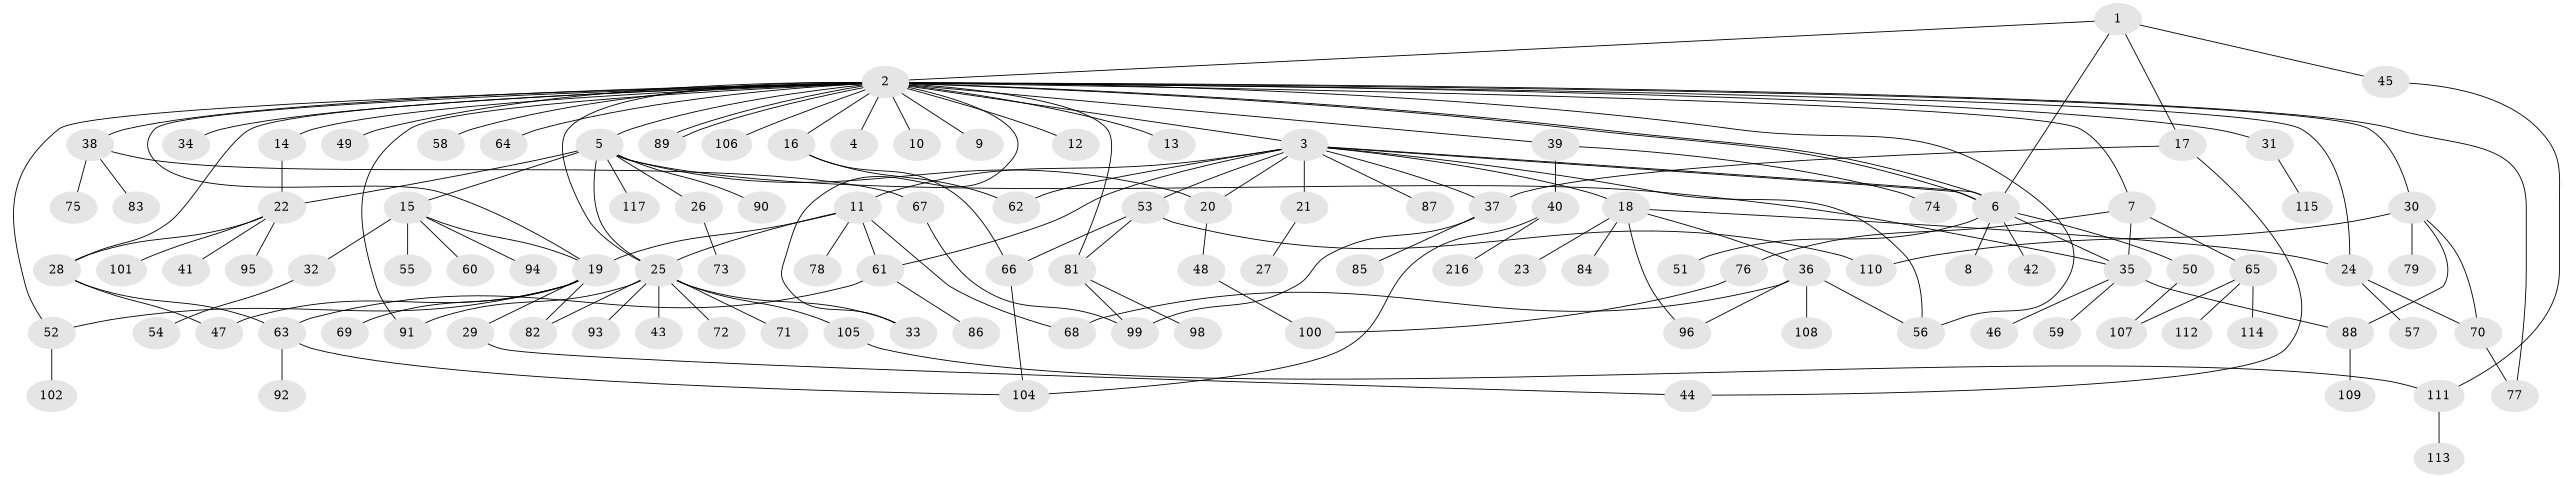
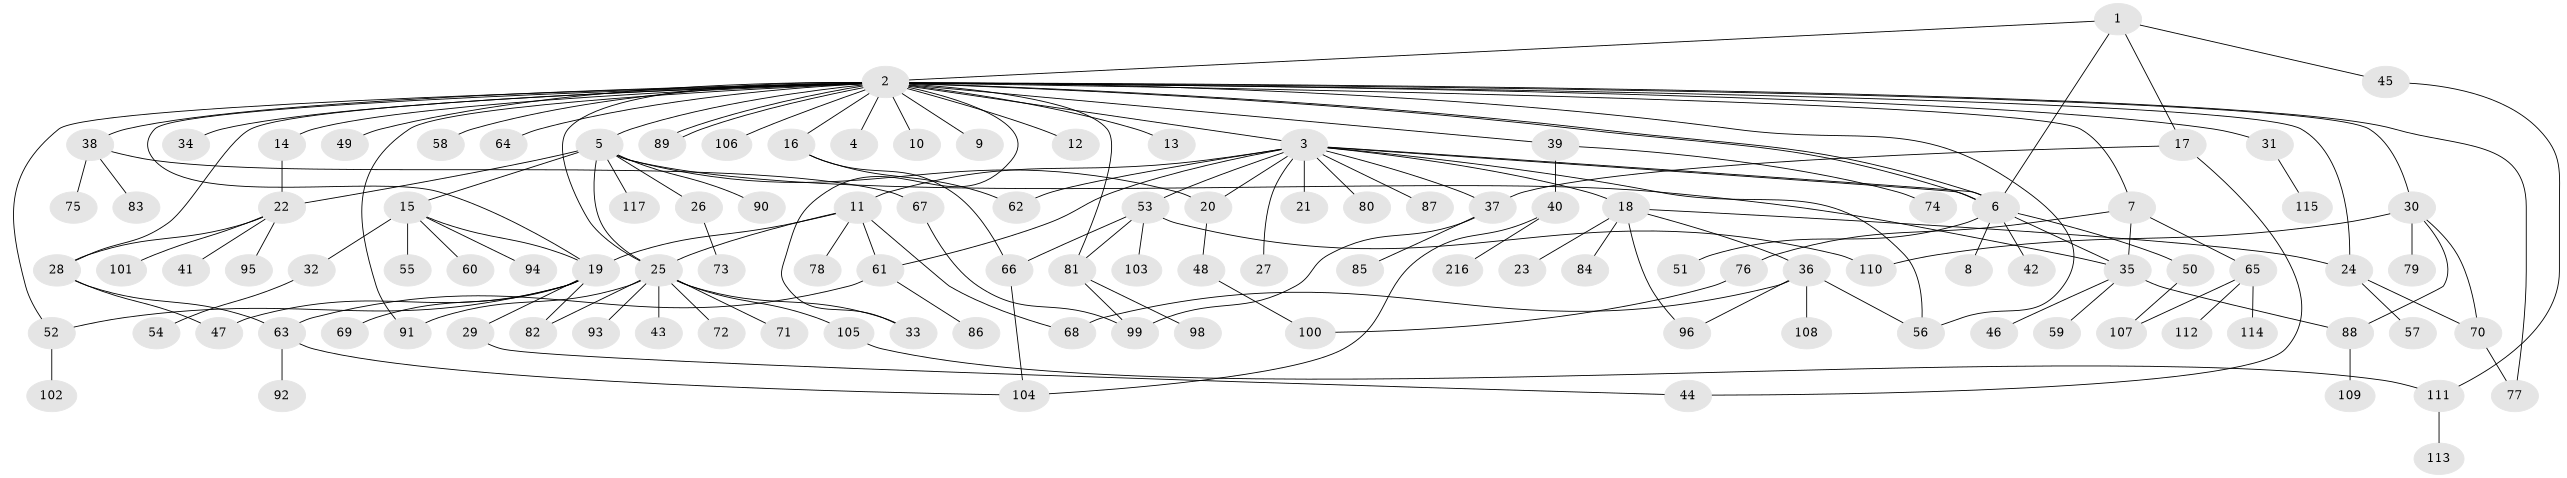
none -> (1367, 208)
(1285, 237) -> (1269, 204)
none -> (1137, 270)
